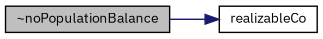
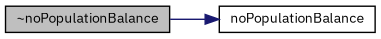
(268, 19) -> (297, 19)
